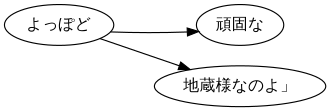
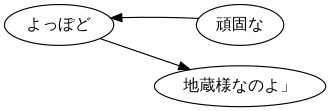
(149, 33) -> (160, 17)
